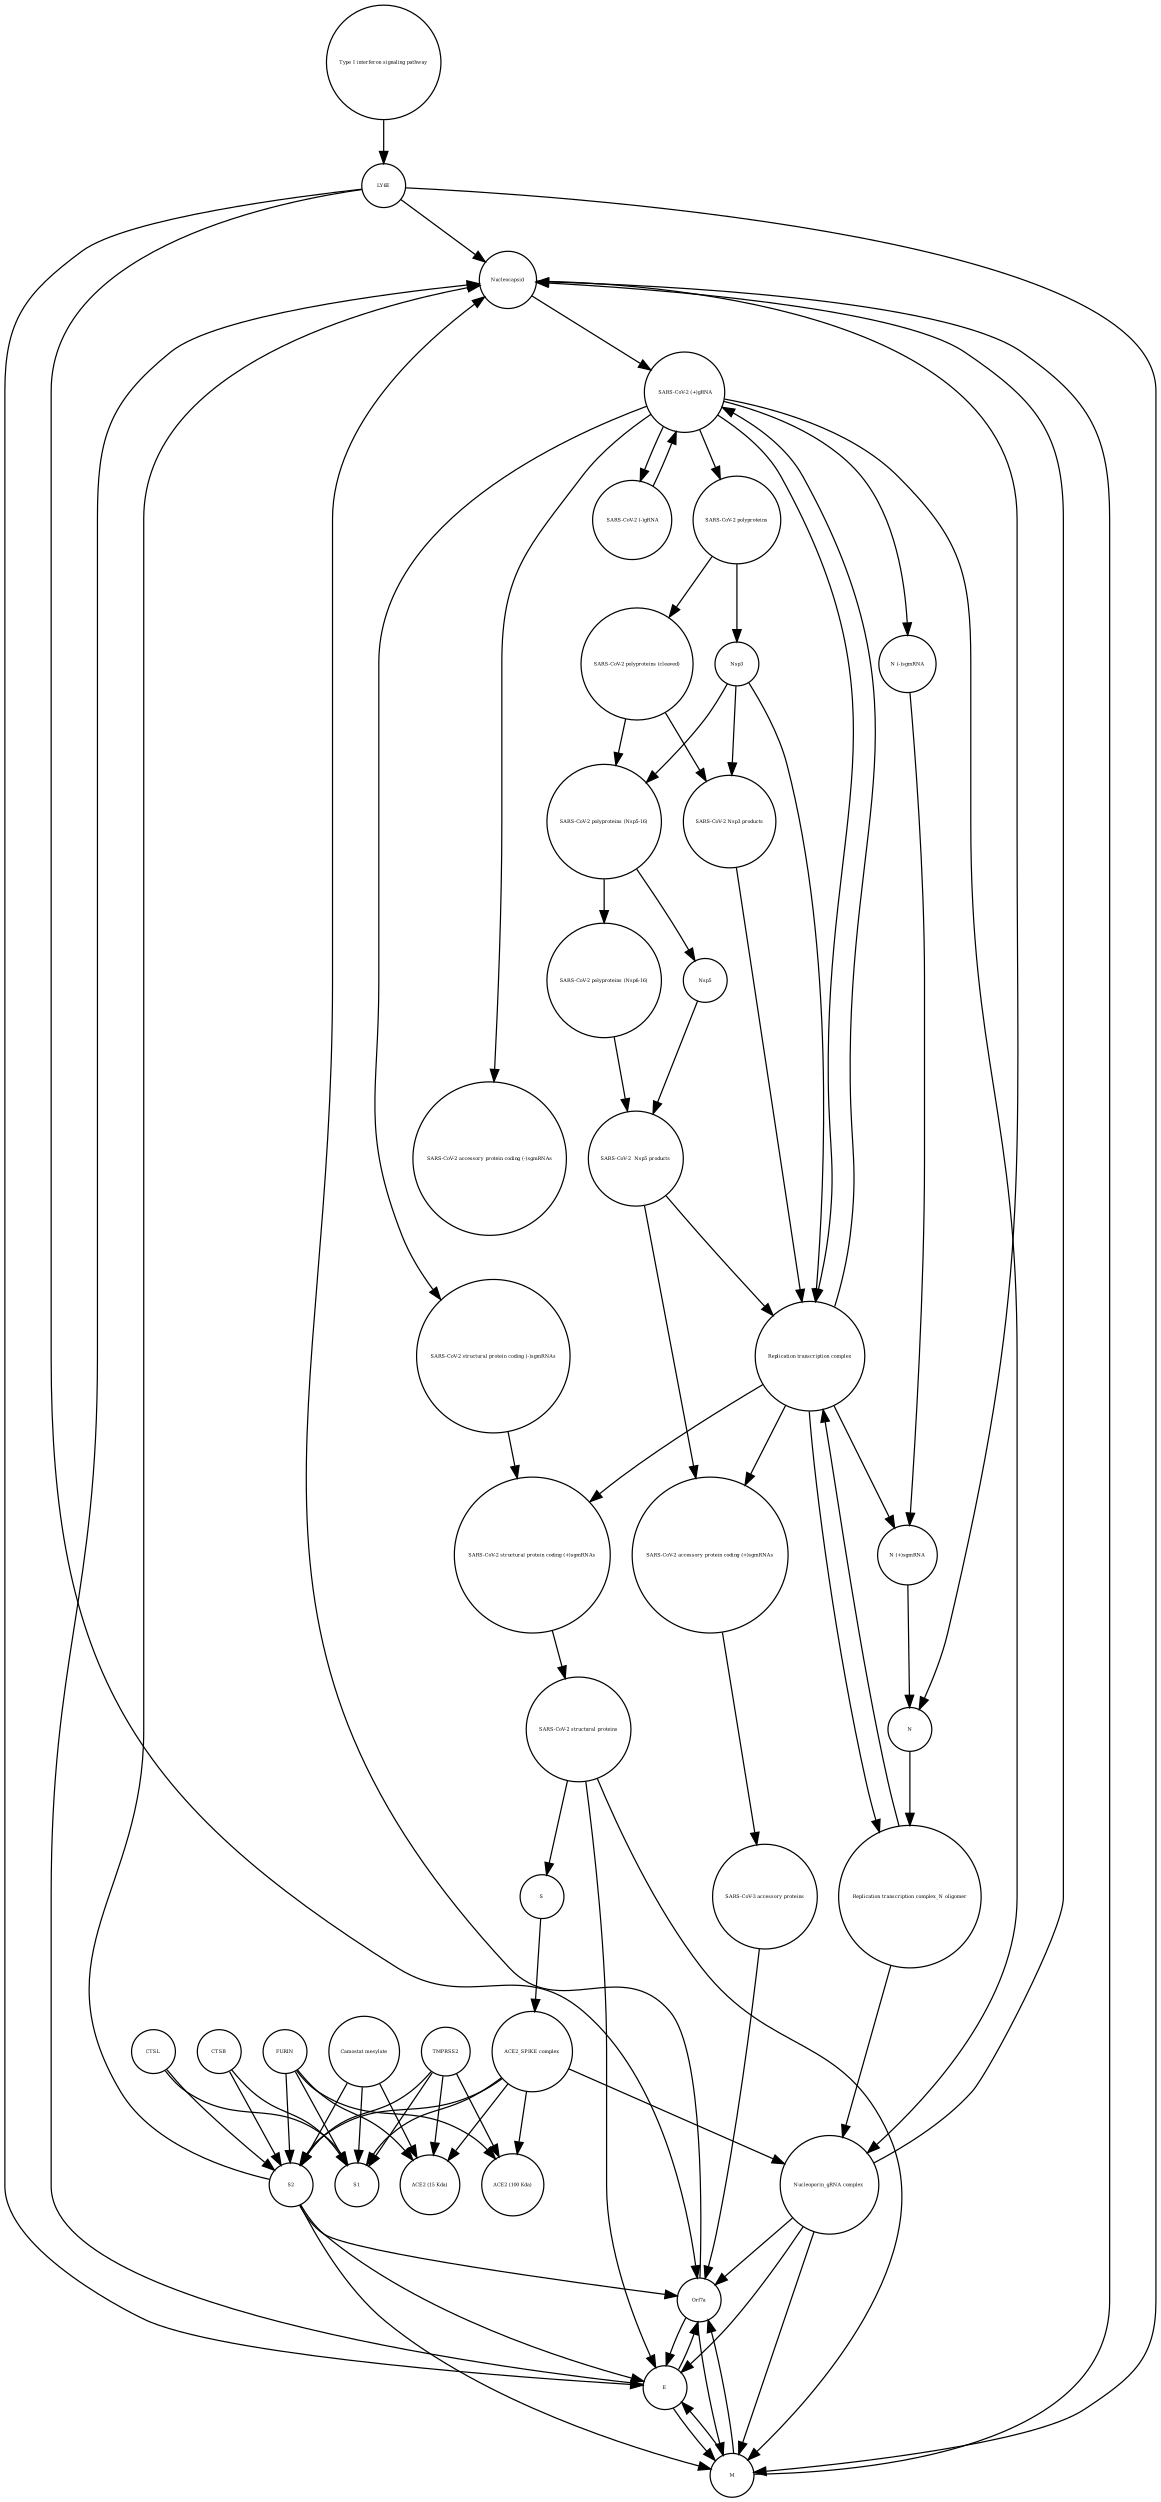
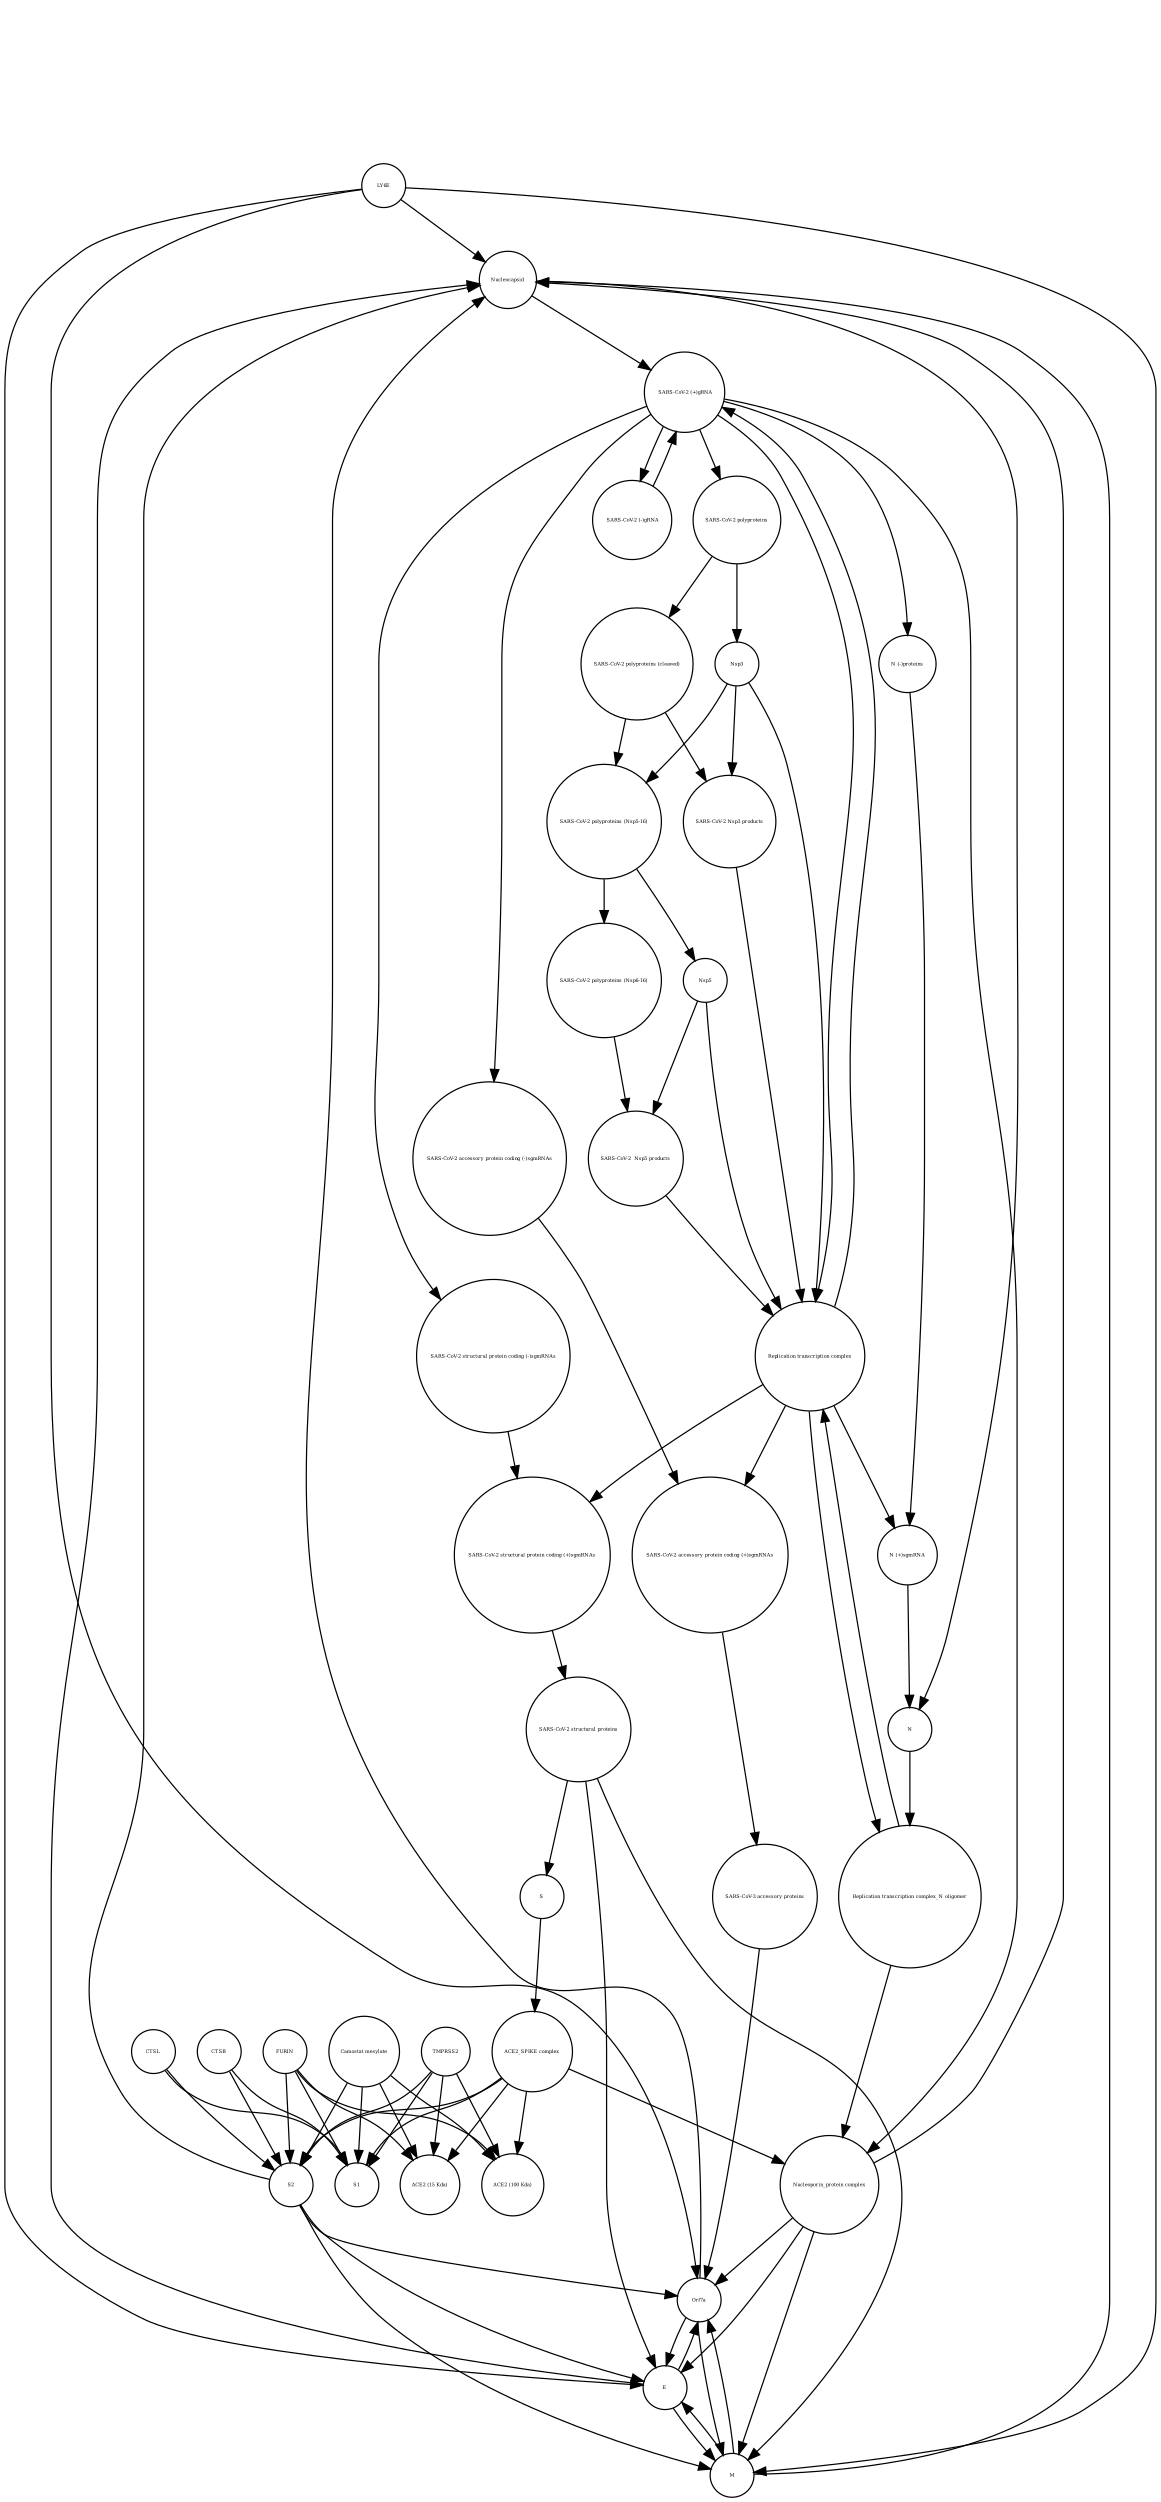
(384, 62) -> none
(907, 664) -> (907, 664)
none -> (726, 1154)
(669, 1336) -> (612, 1342)
none -> (439, 2112)
(829, 2185) -> (829, 2185)
